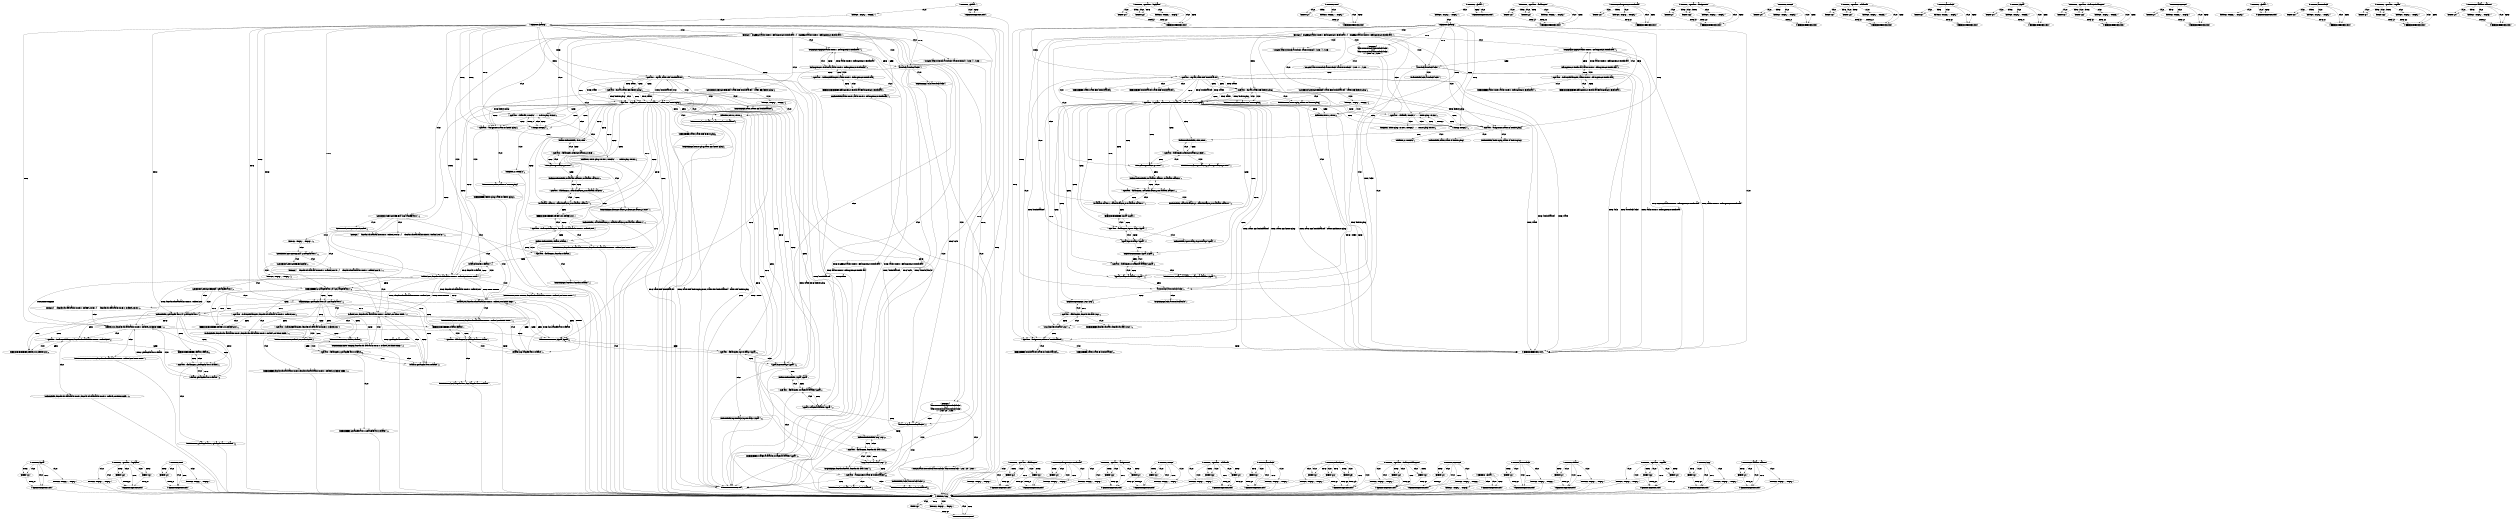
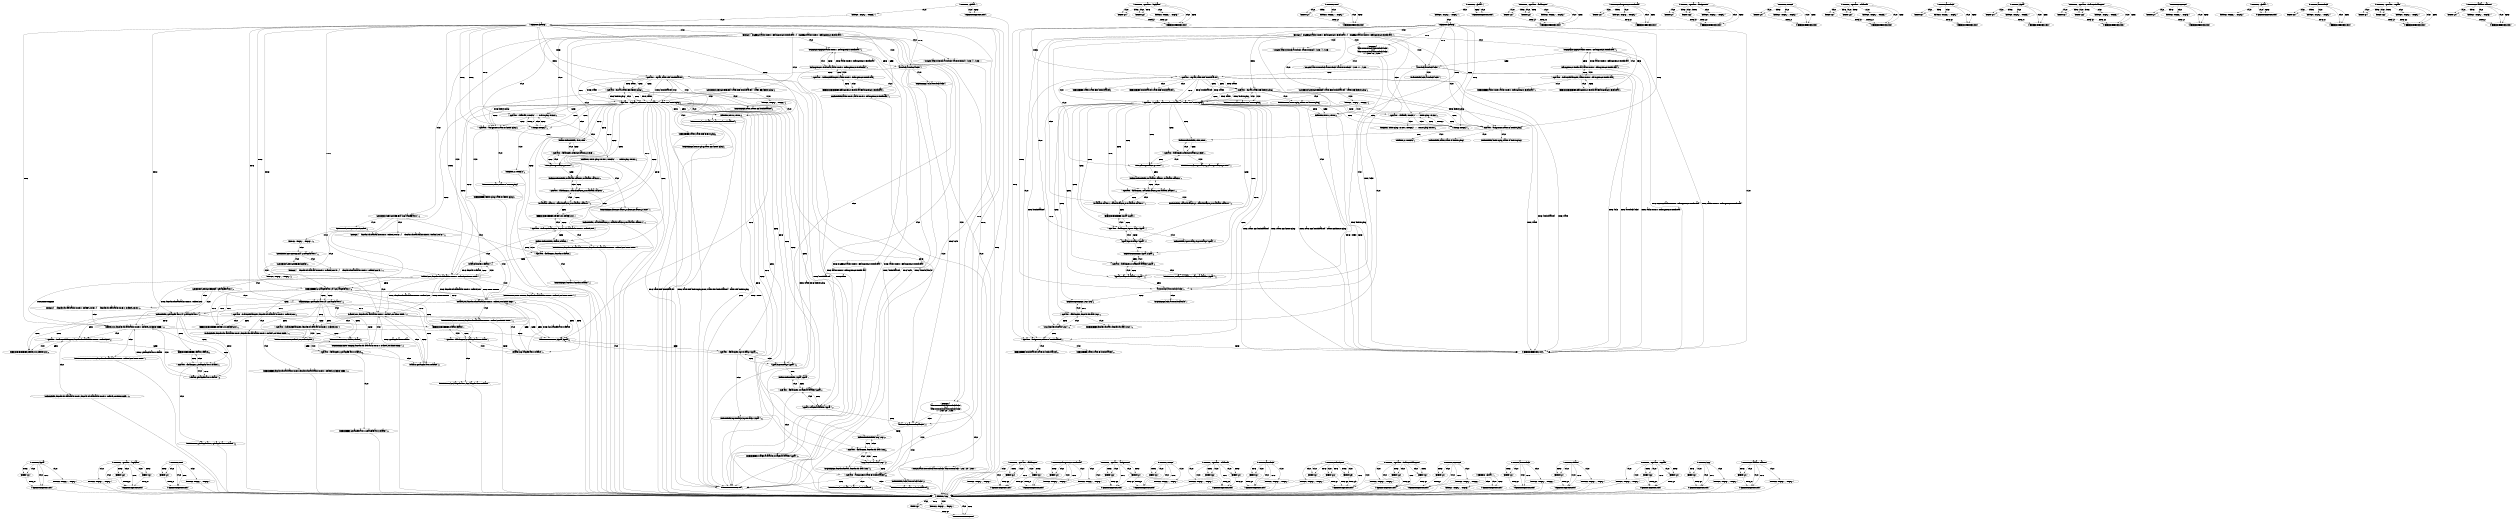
(579, 321) -> (579, 321)
(379, 360) -> none
